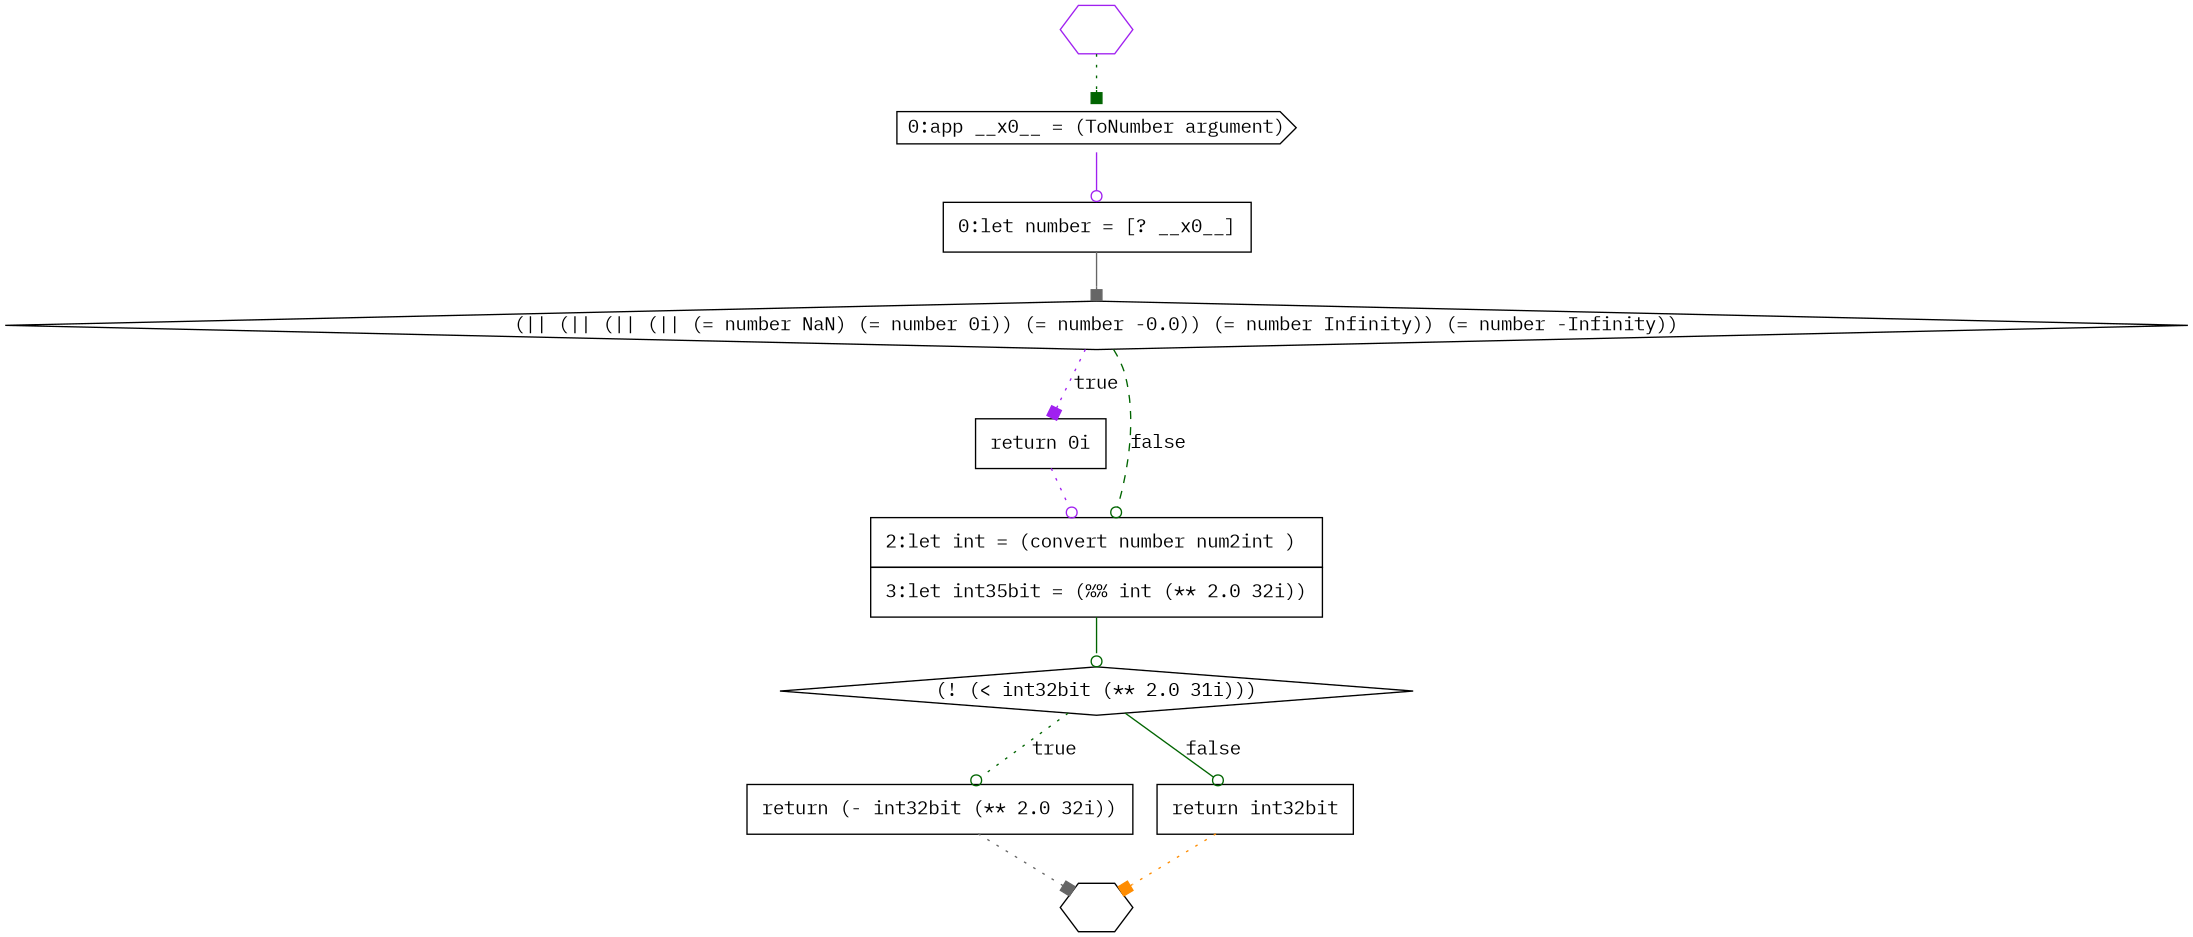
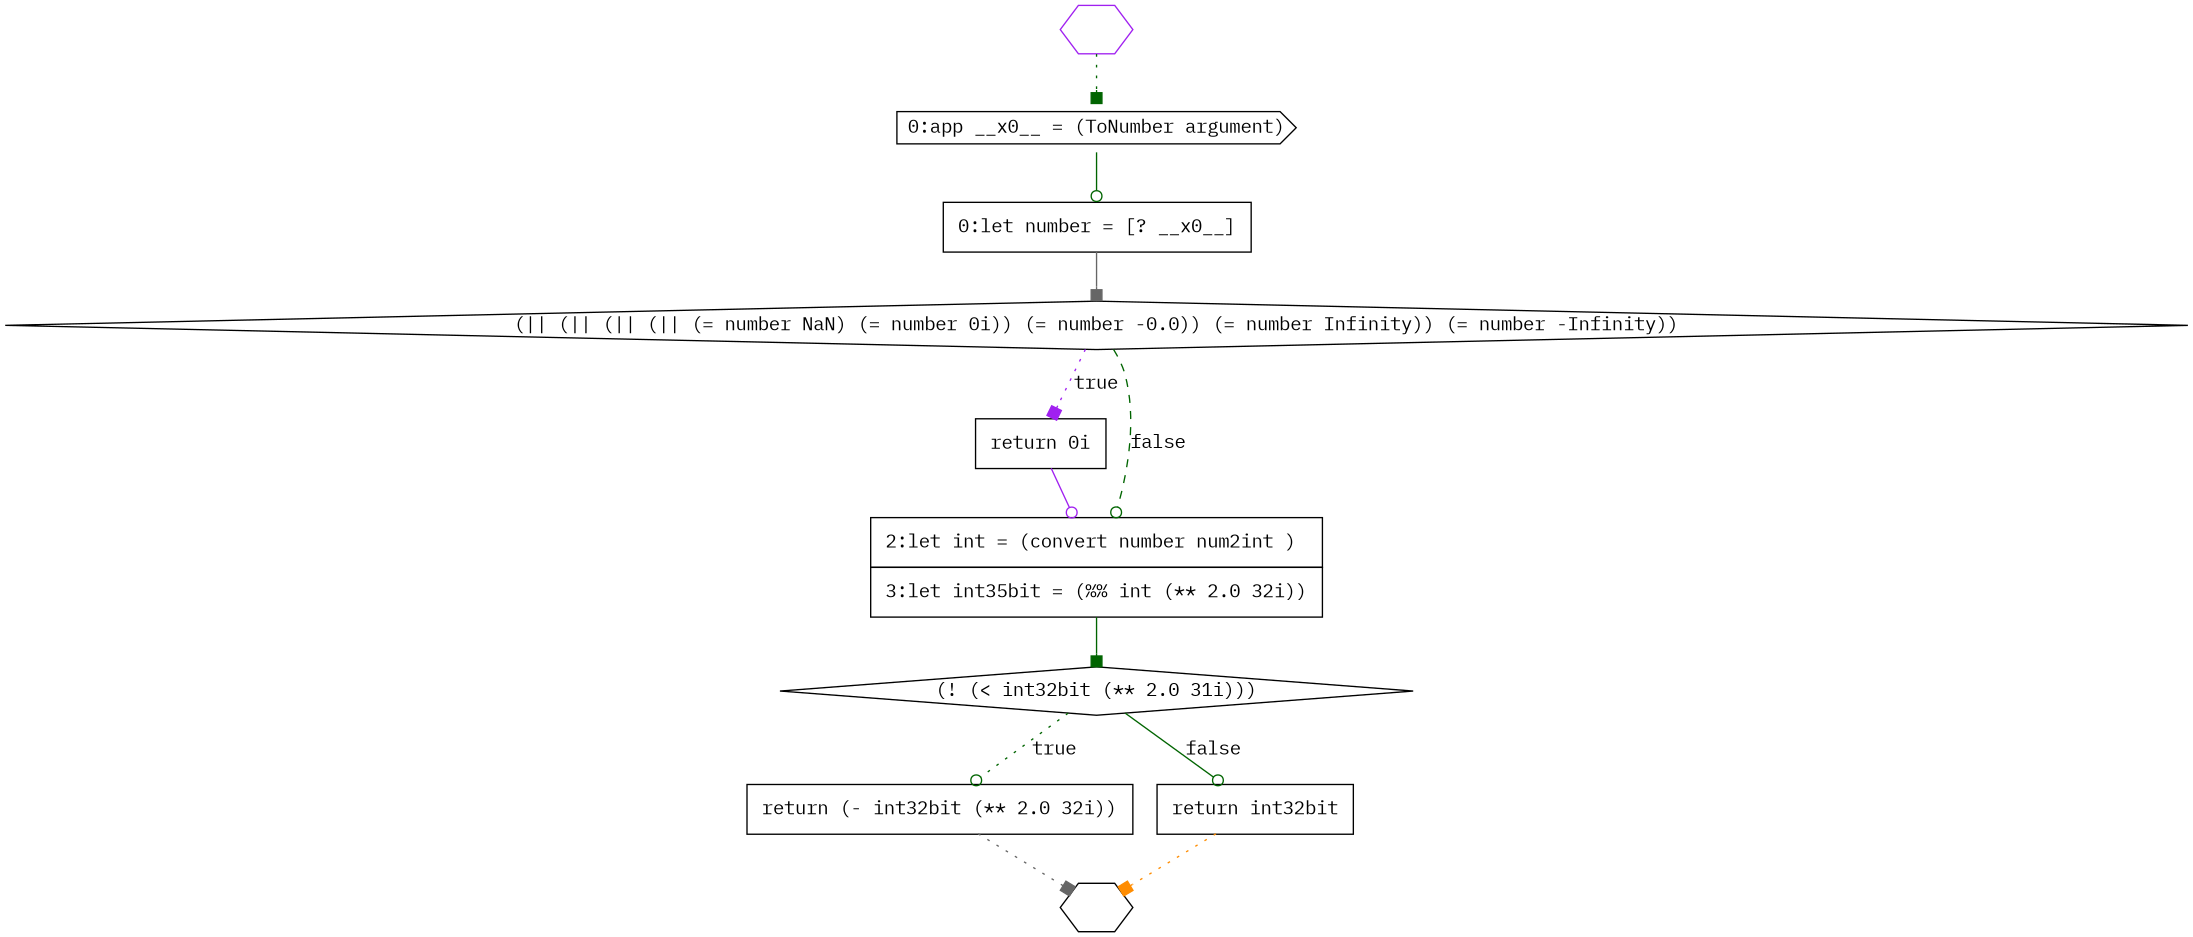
(1097, 171) -> (1097, 171)
(1060, 488) -> (1060, 488)
(1097, 635) -> (1097, 635)
